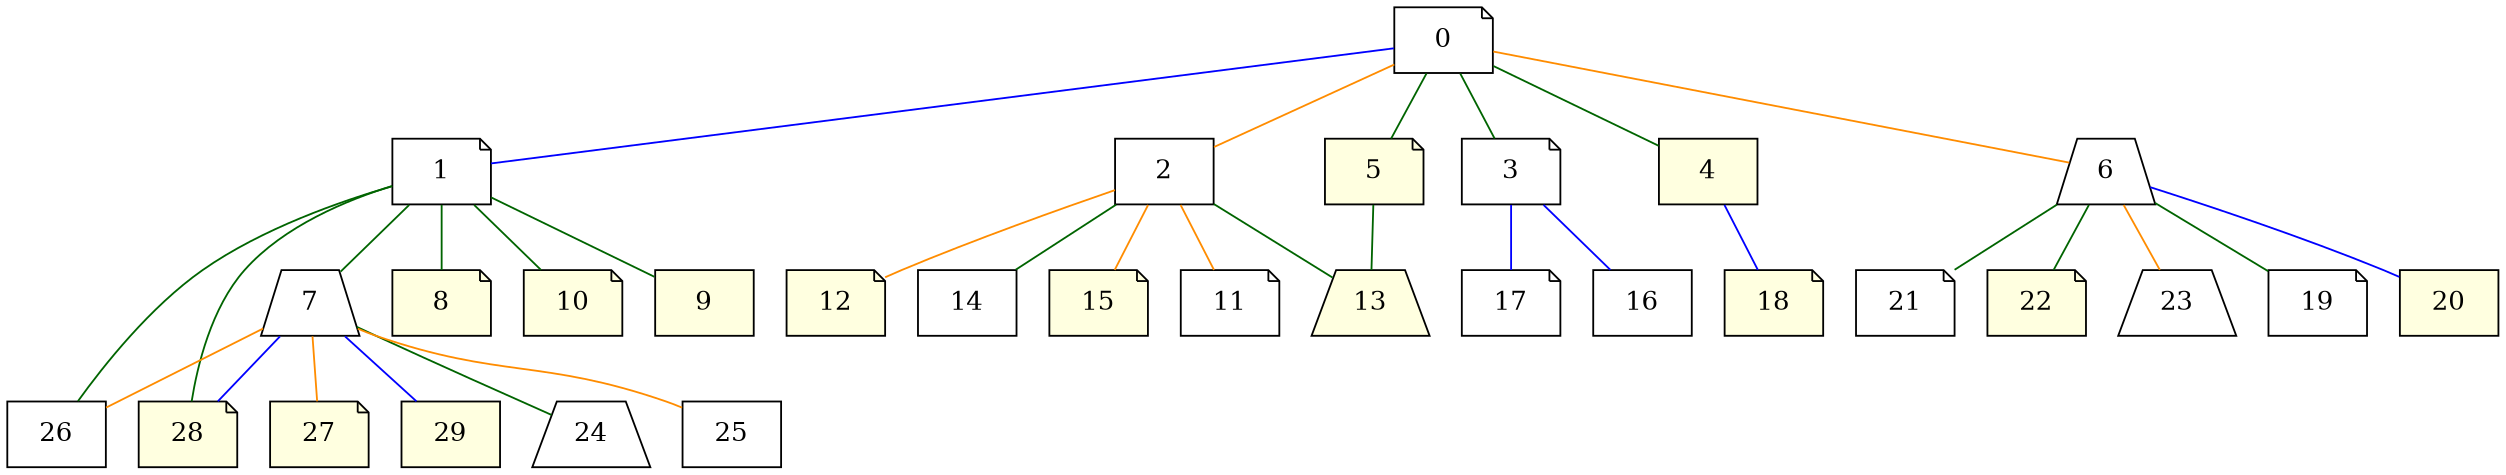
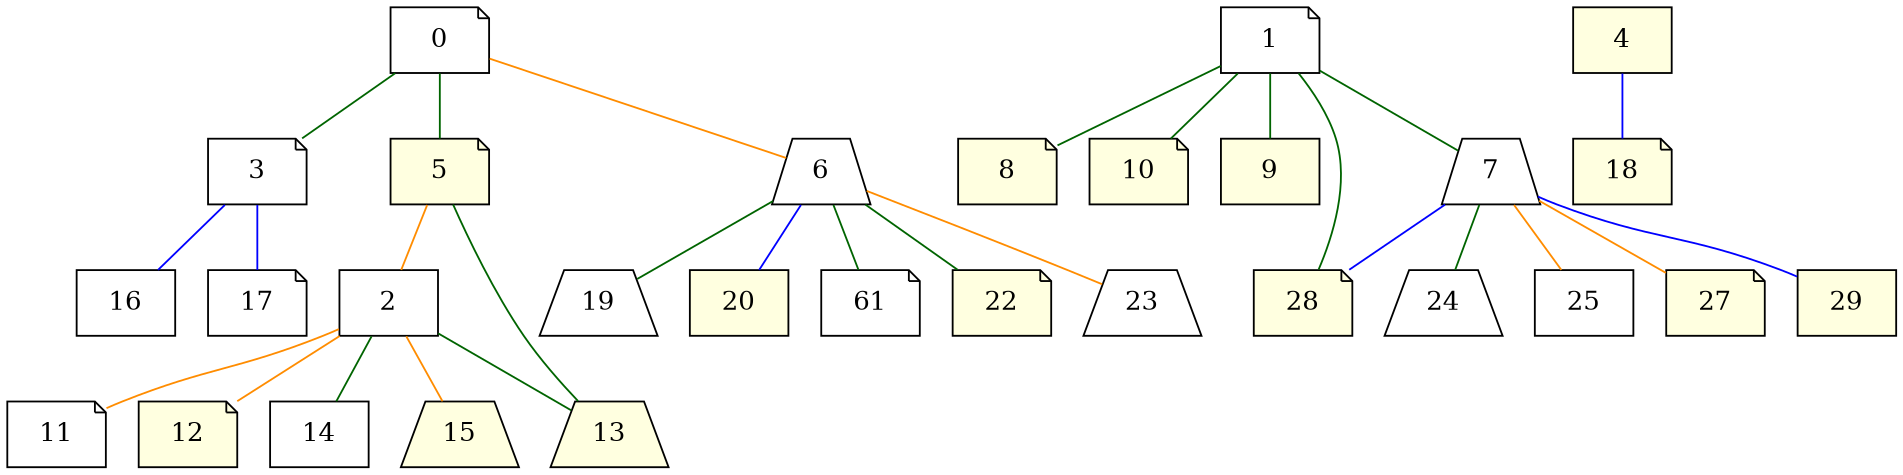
(942, 106) -> none
(1304, 106) -> (414, 237)
(1576, 106) -> none
(1099, 303) -> (460, 434)
(1905, 303) -> (871, 303)
(2318, 303) -> (599, 303)
(57, 434) -> none
